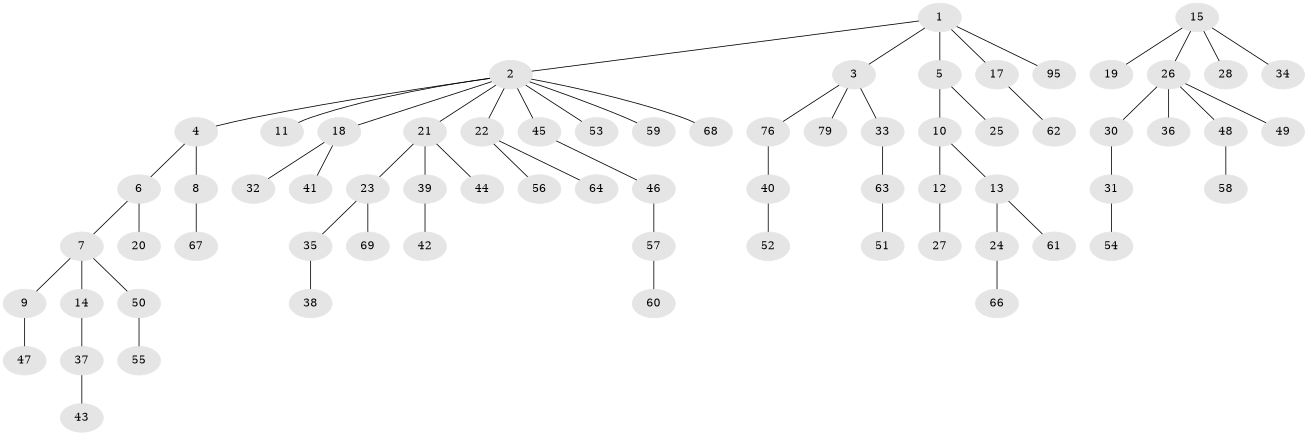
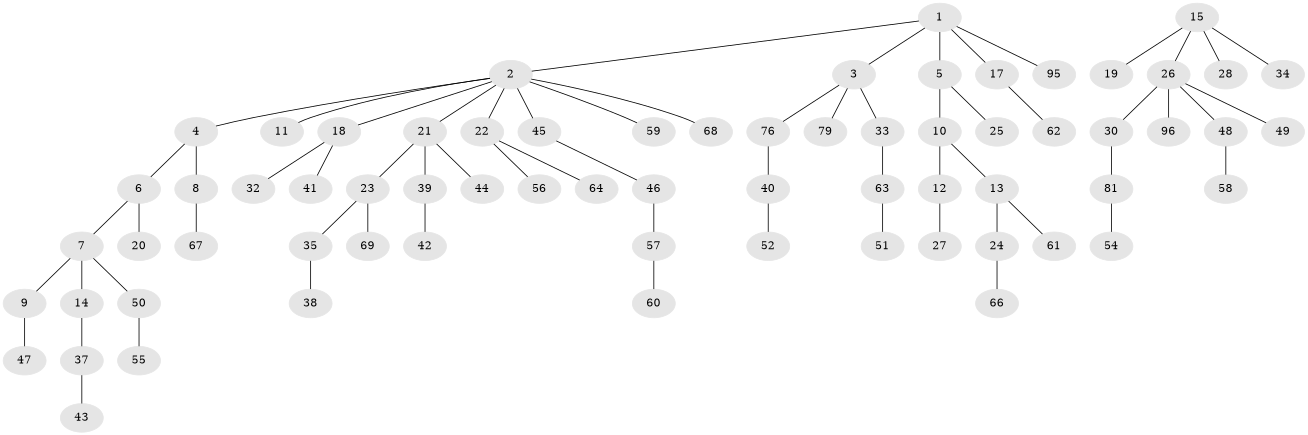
(597, 132) -> none
(1169, 132) -> (1169, 132)
(1111, 189) -> (1111, 189)
